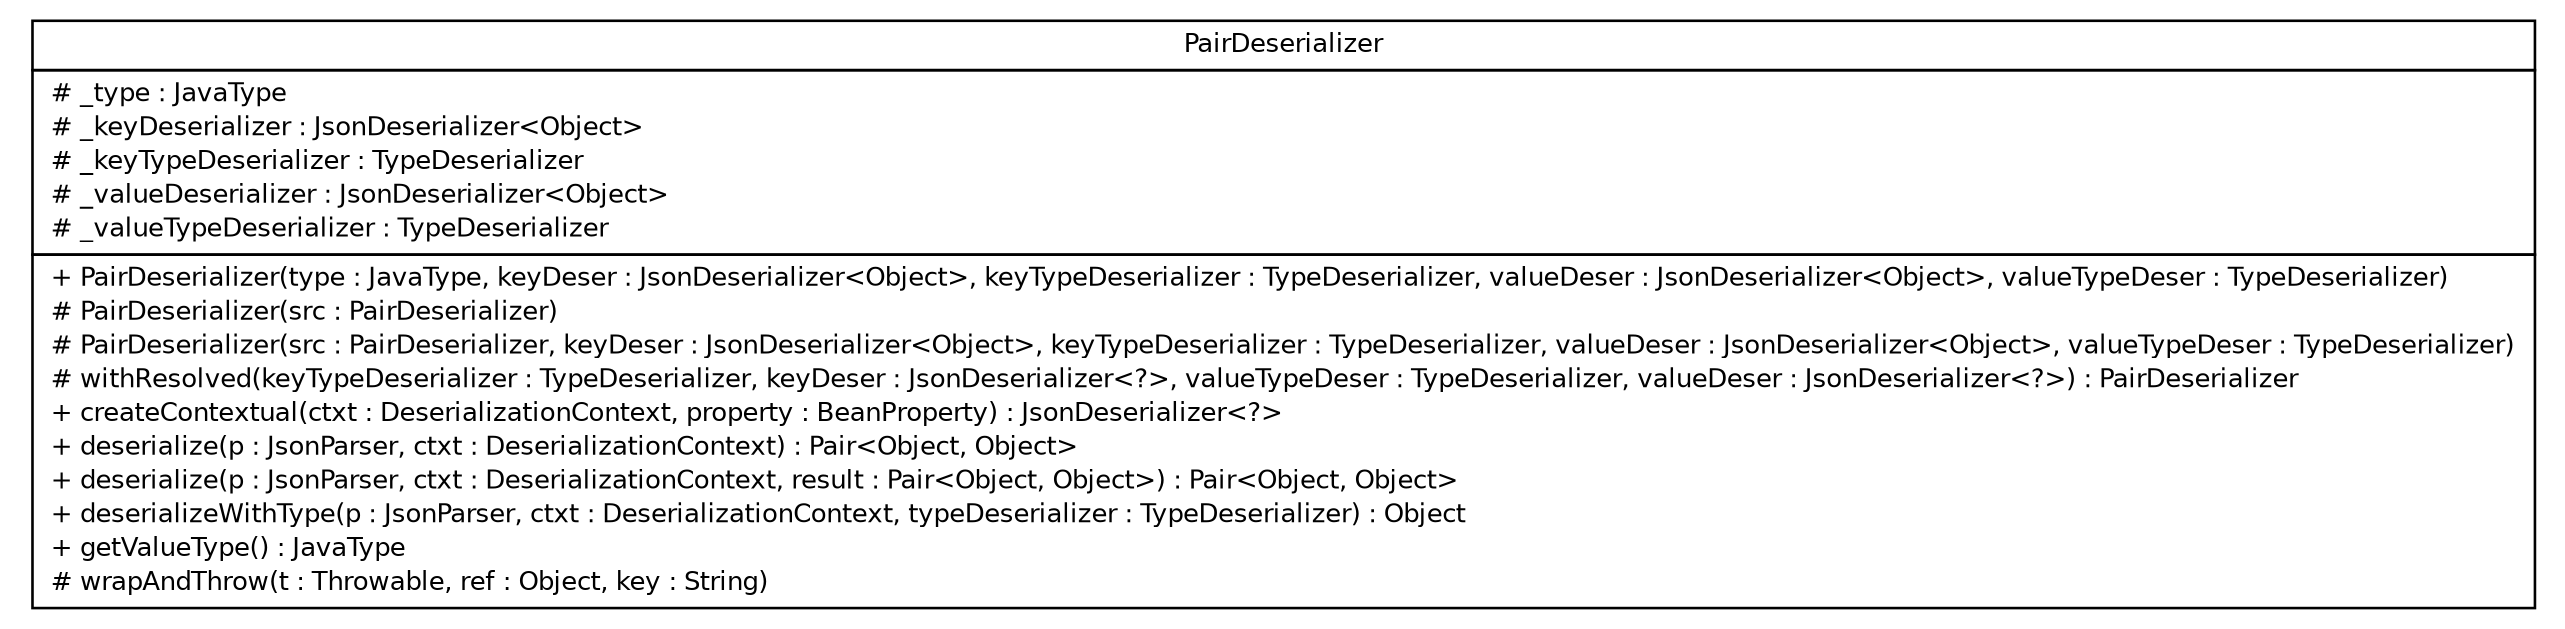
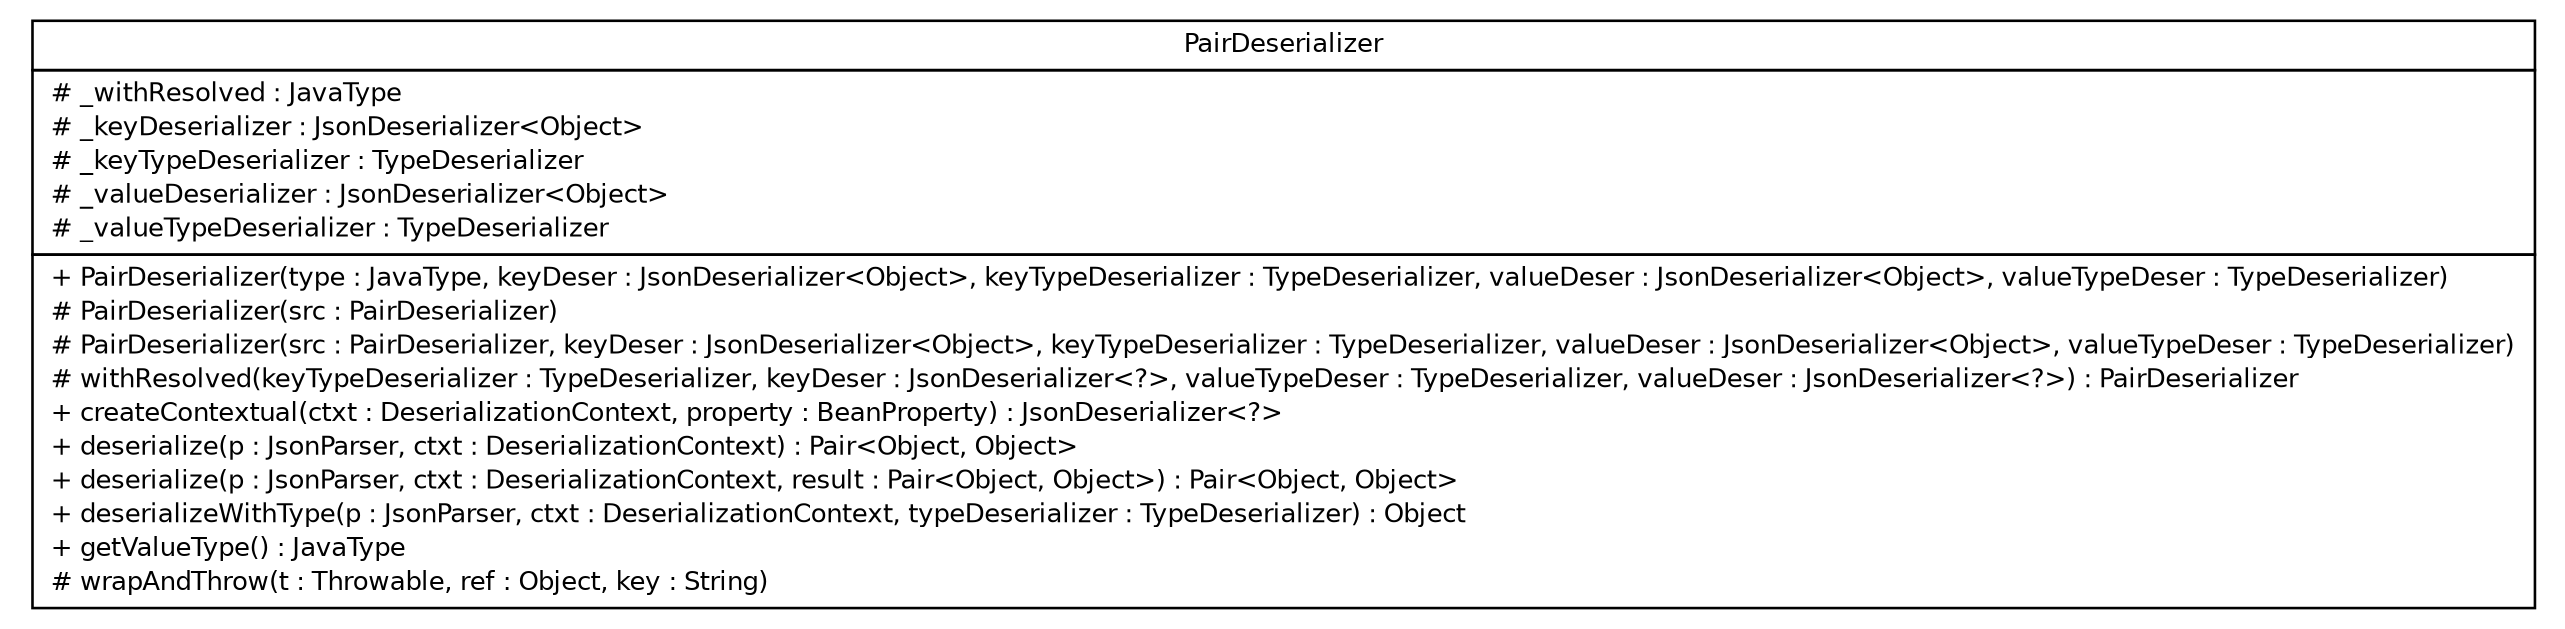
(169, 94) -> (227, 94)
